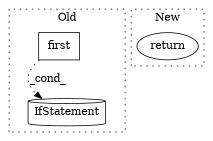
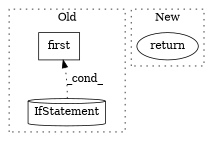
(28, 76) -> (67, 83)
